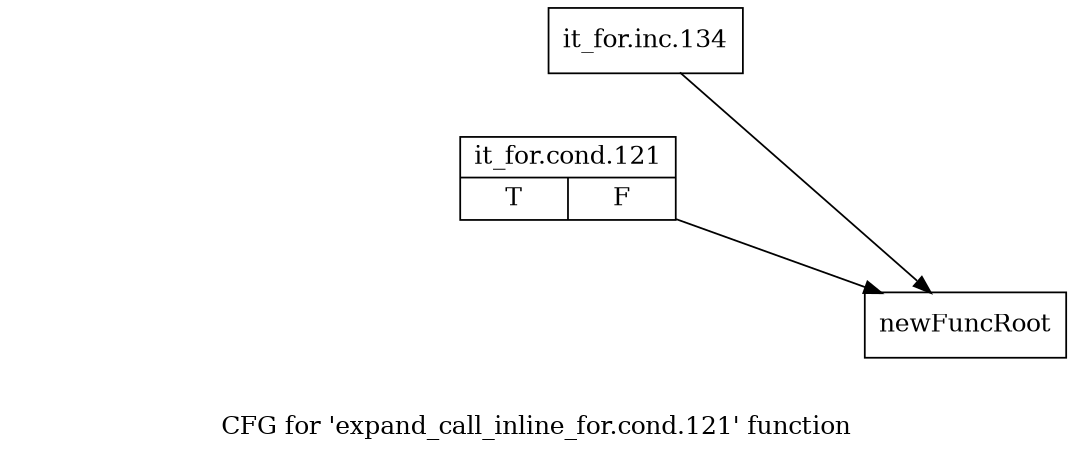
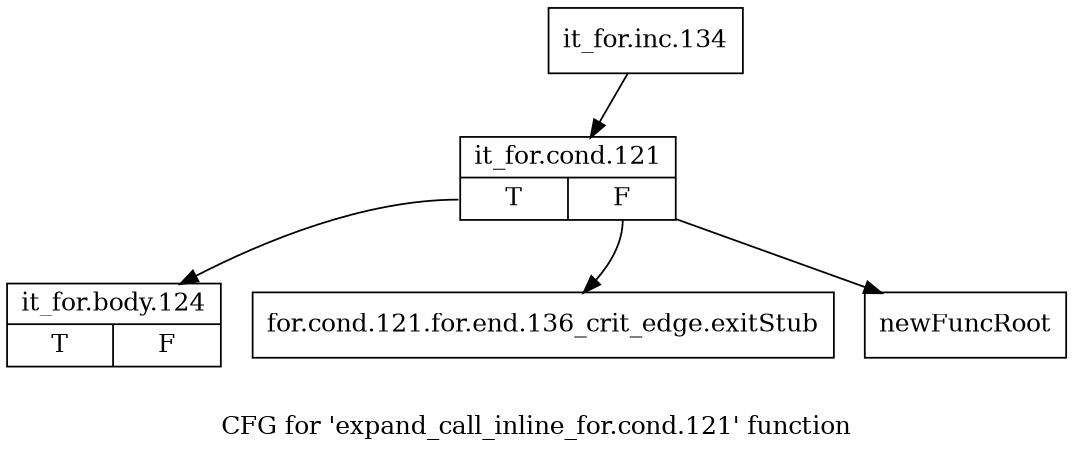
(799, 177) -> (614, 97)
none -> (114, 325)
none -> (543, 325)
